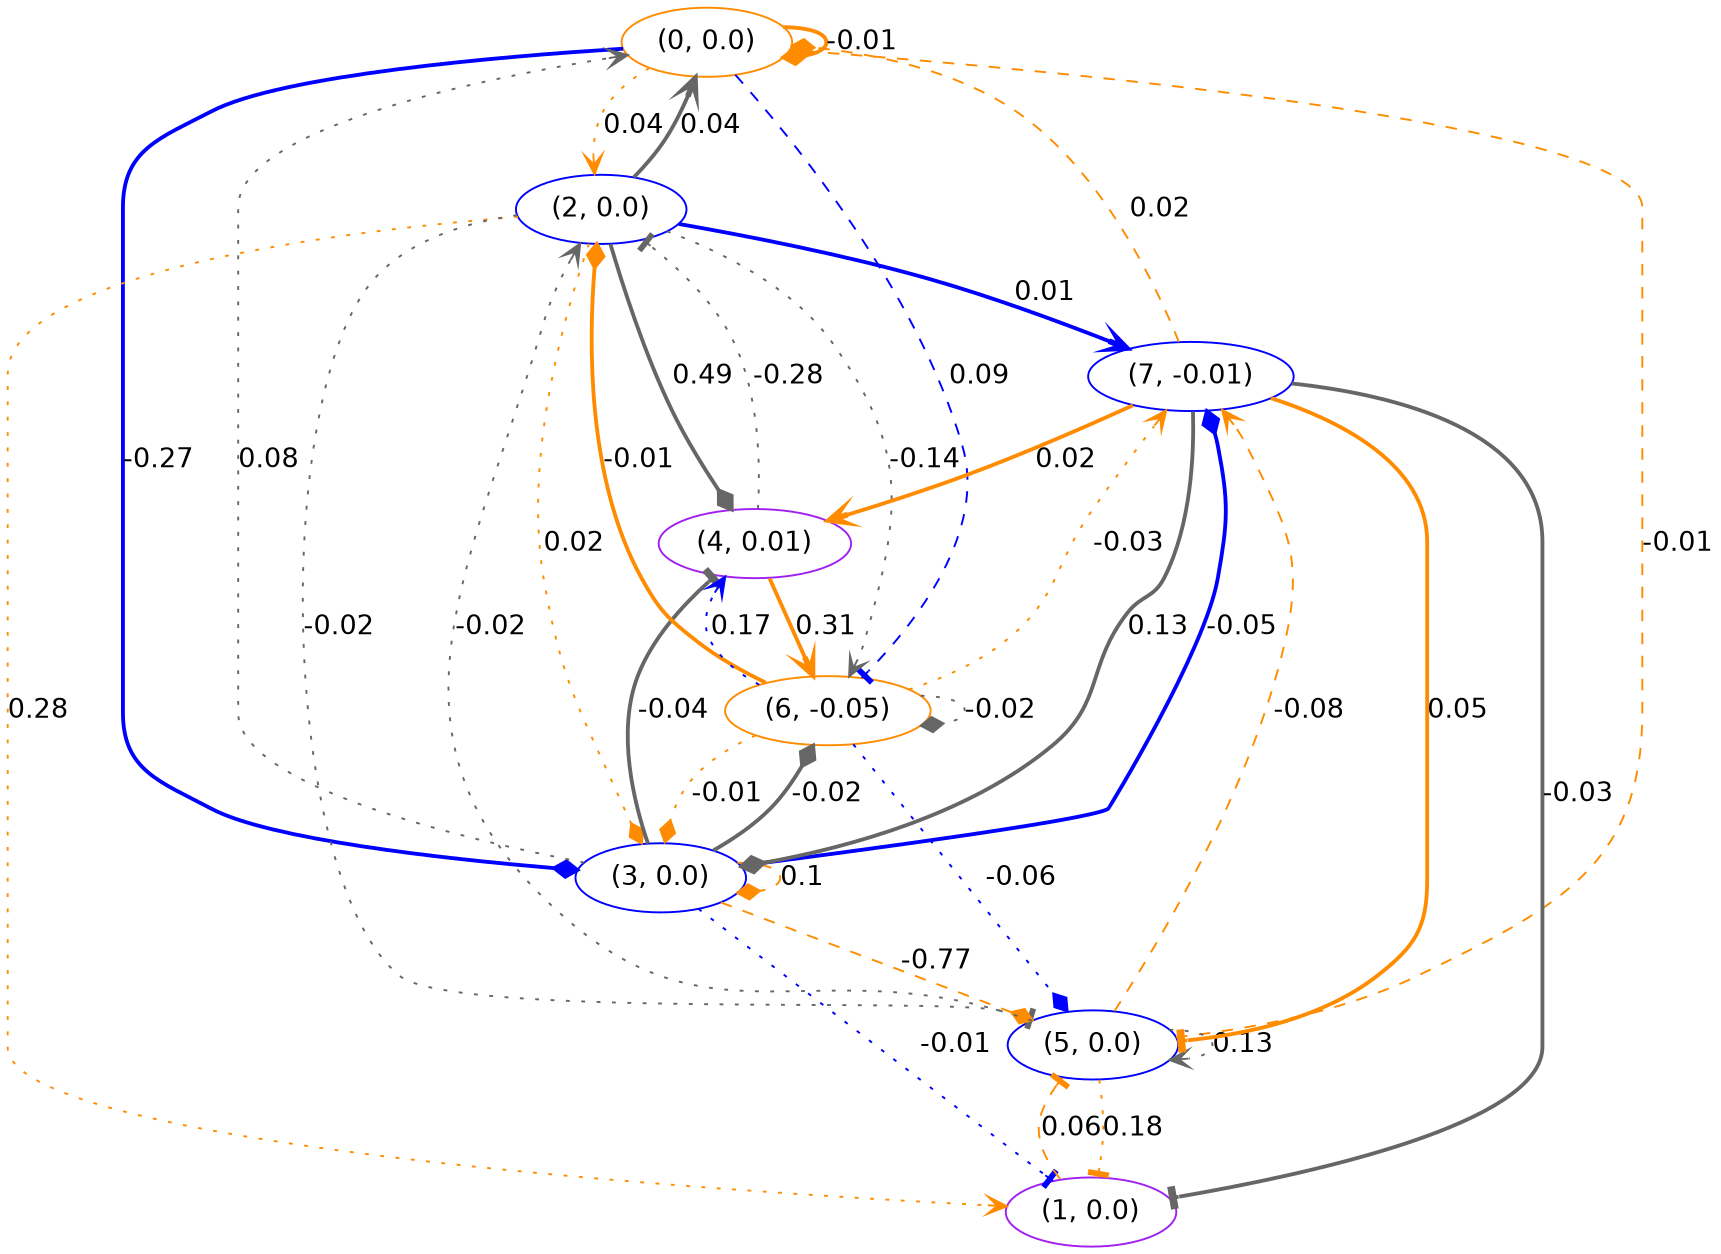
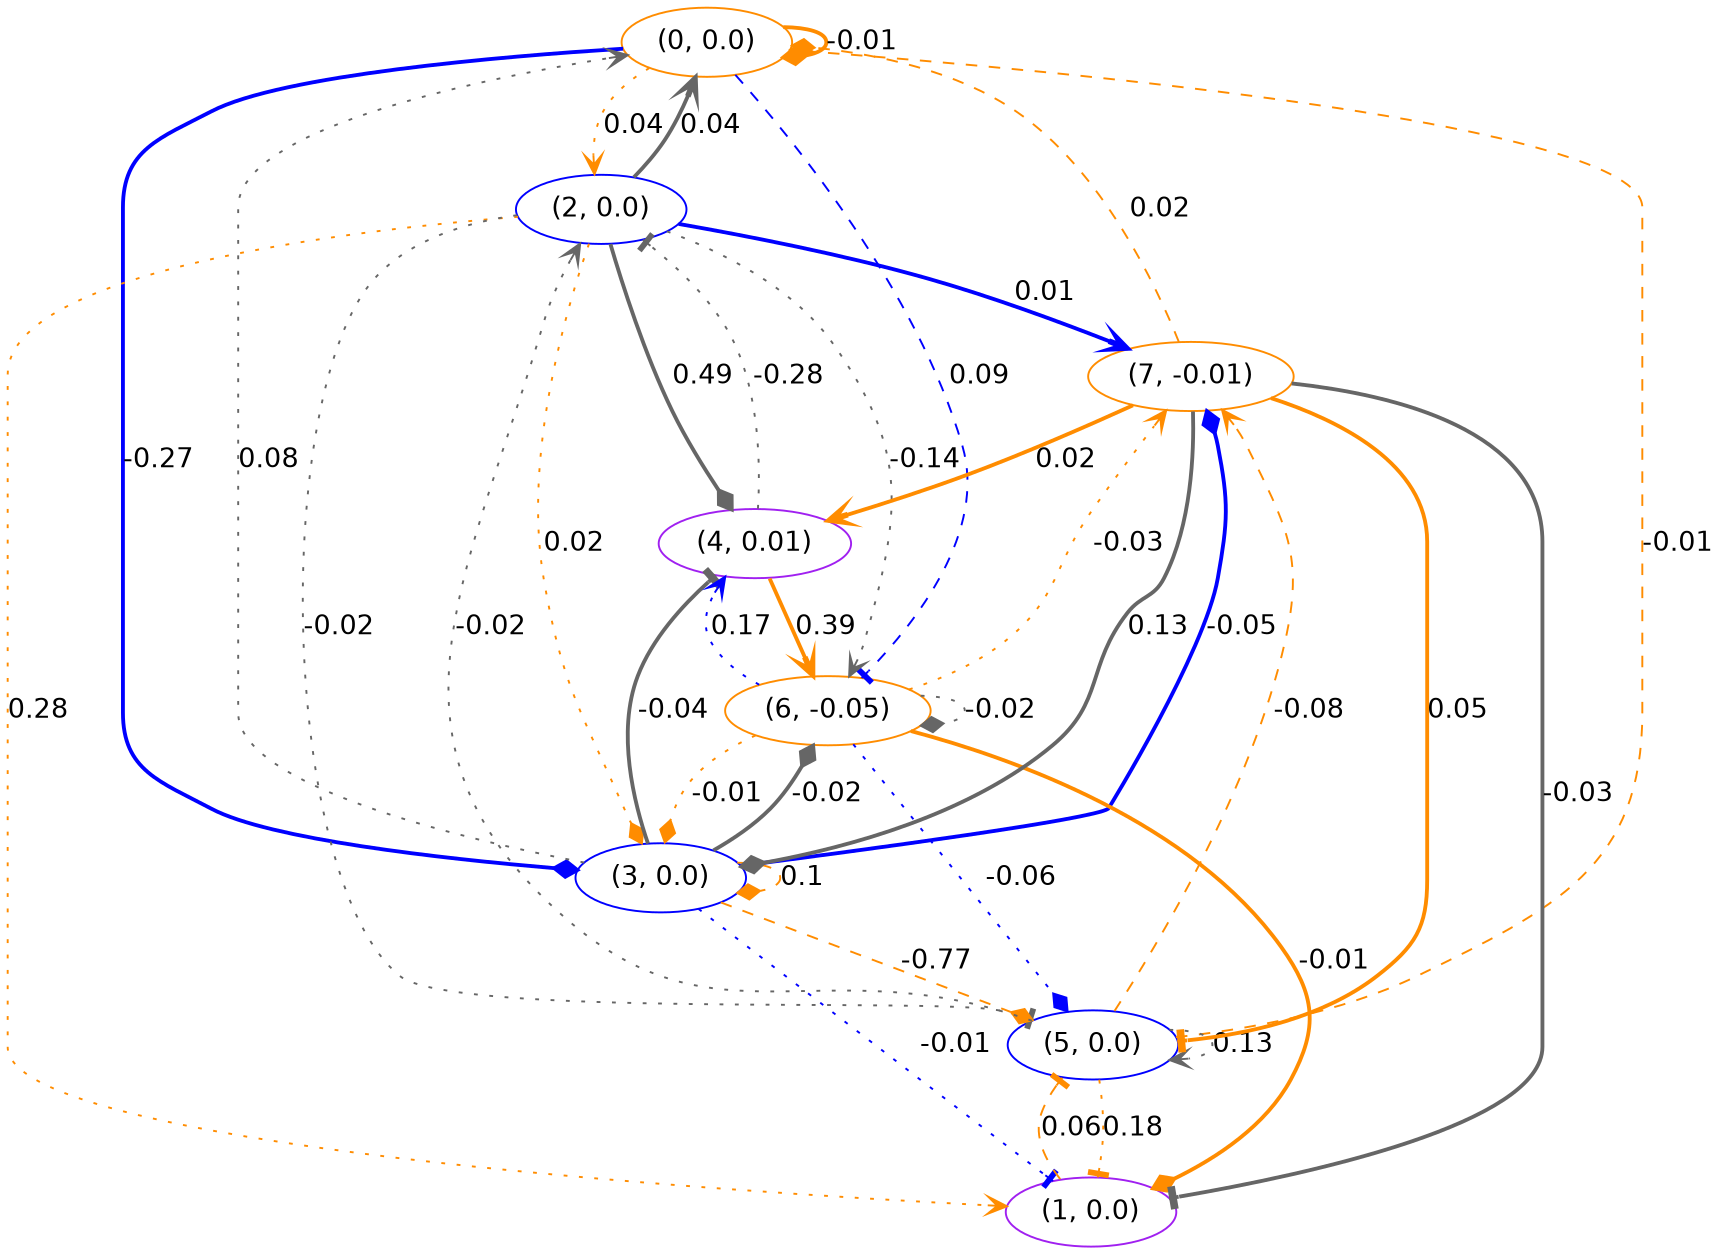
(1191, 376) -> (1191, 376)
(613, 507) -> (1235, 895)
(826, 627) -> (826, 627)
